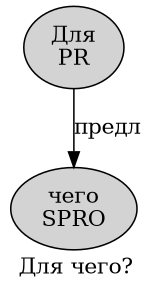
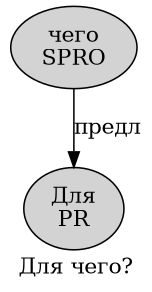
(74, 120) -> (74, 120)
